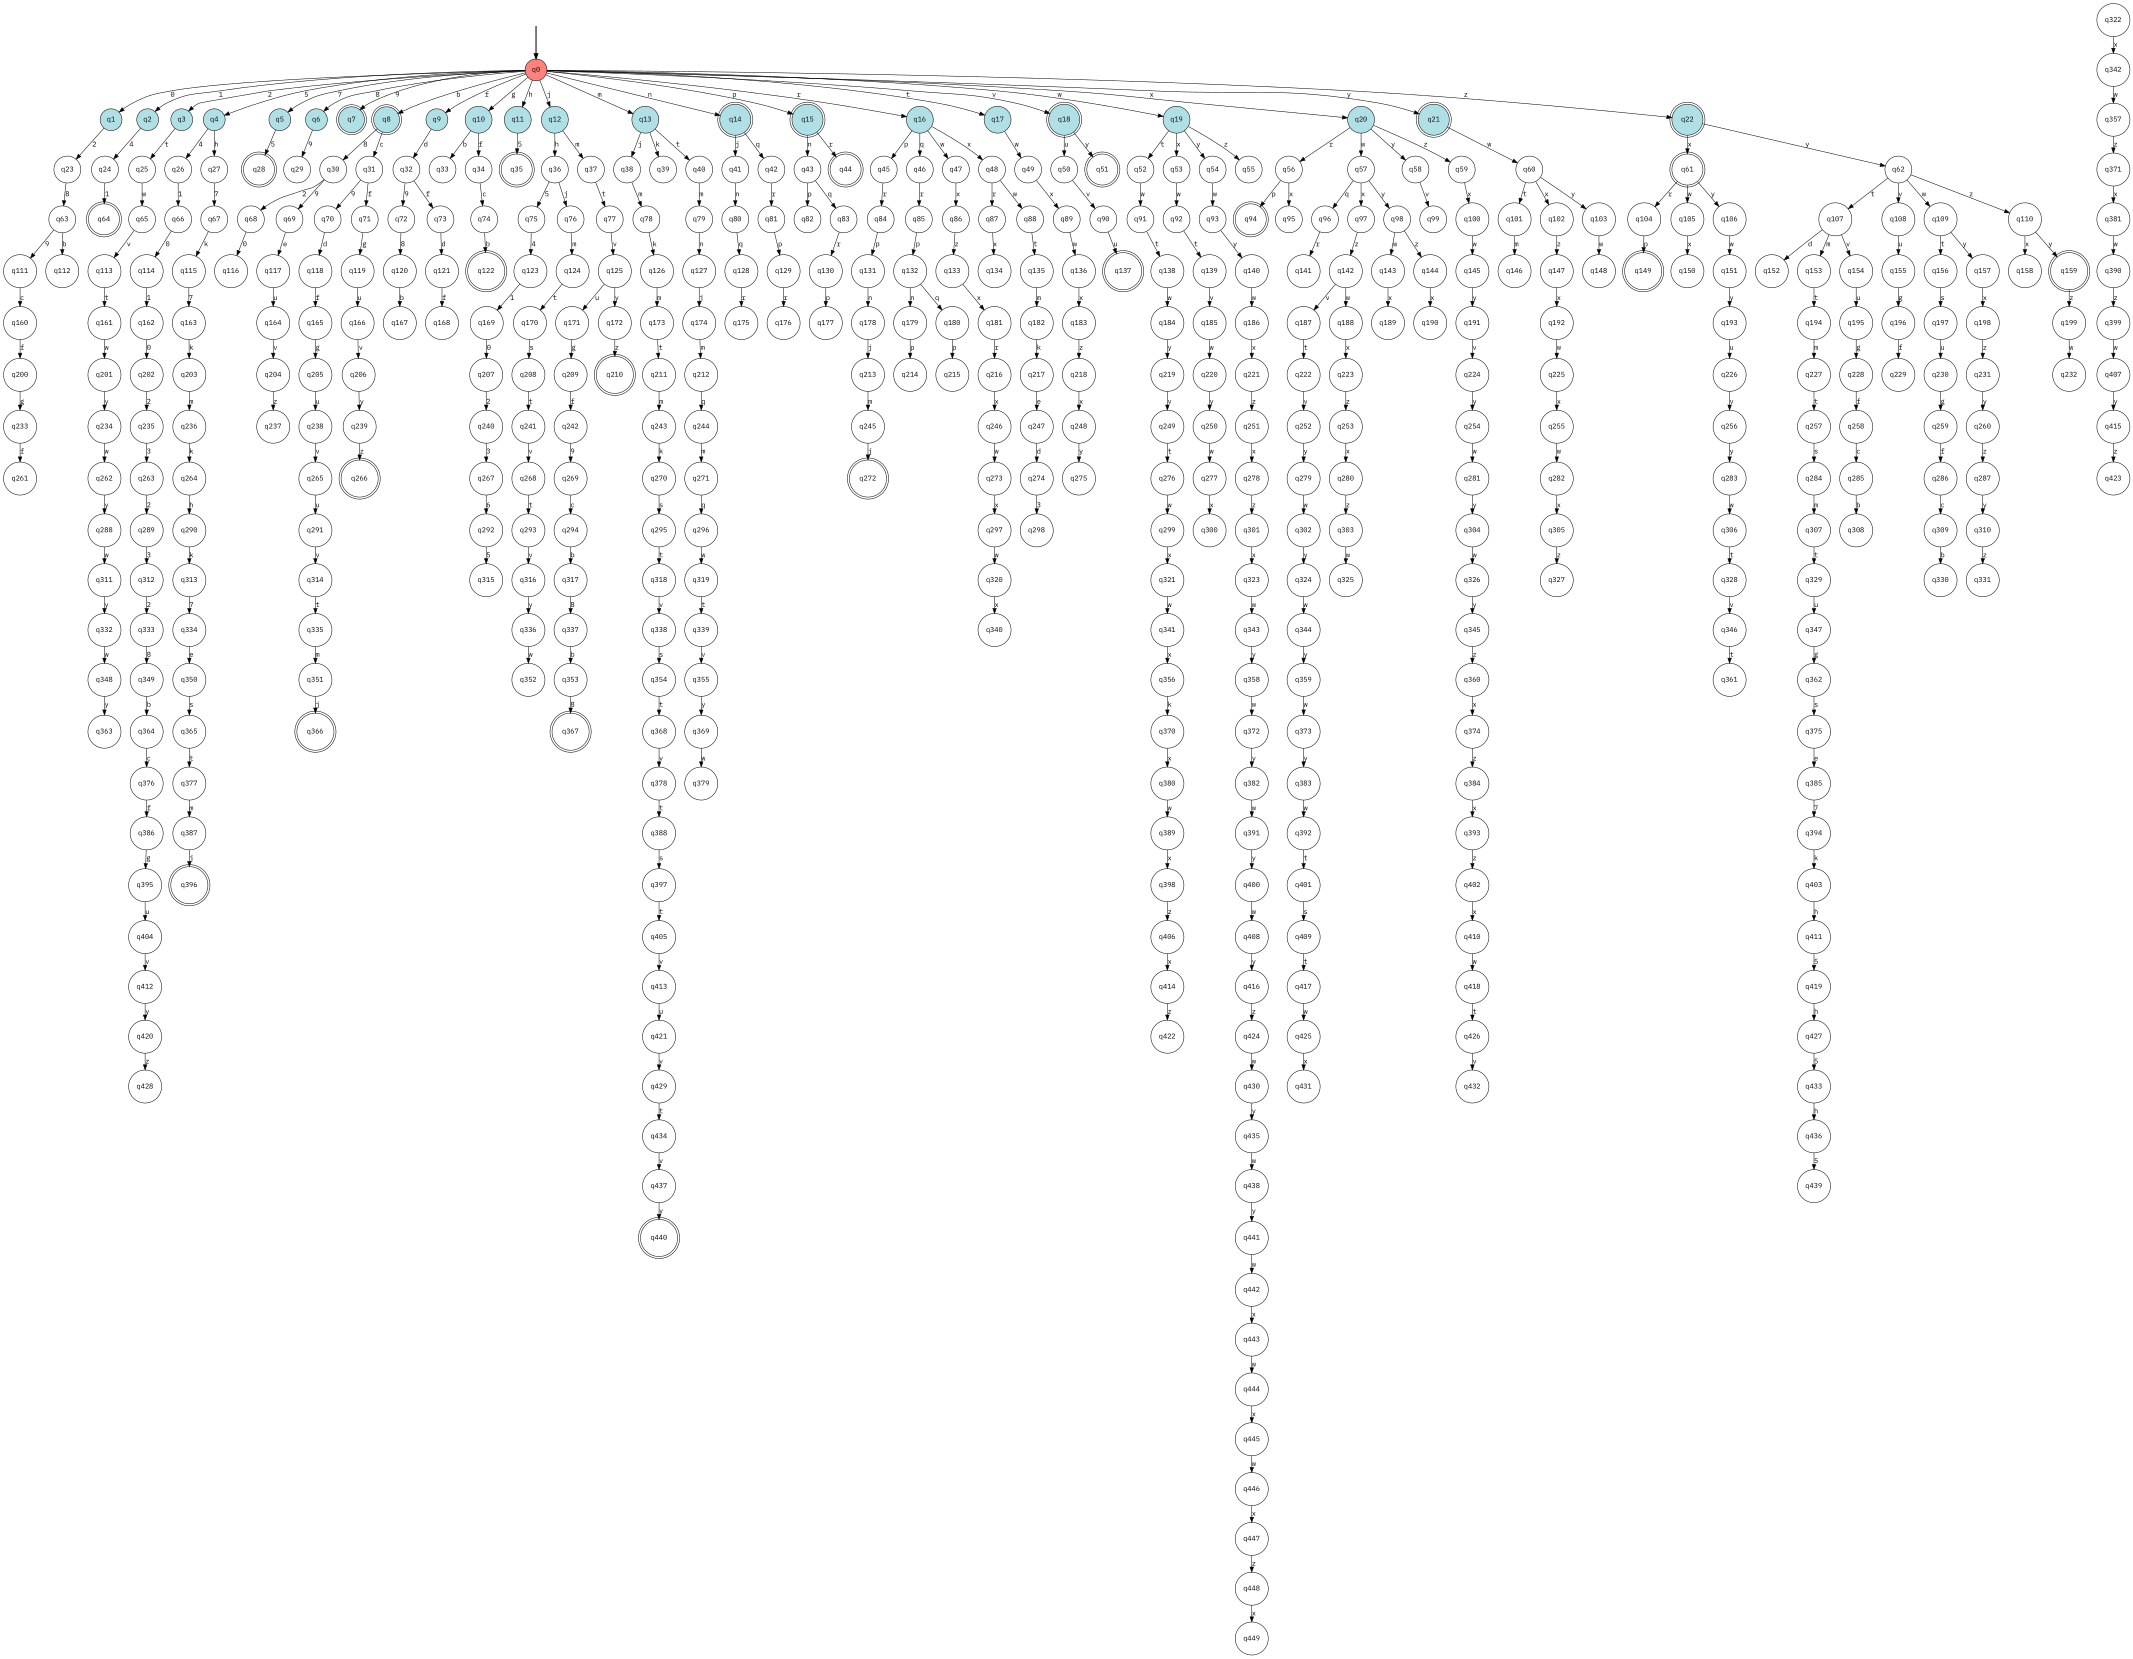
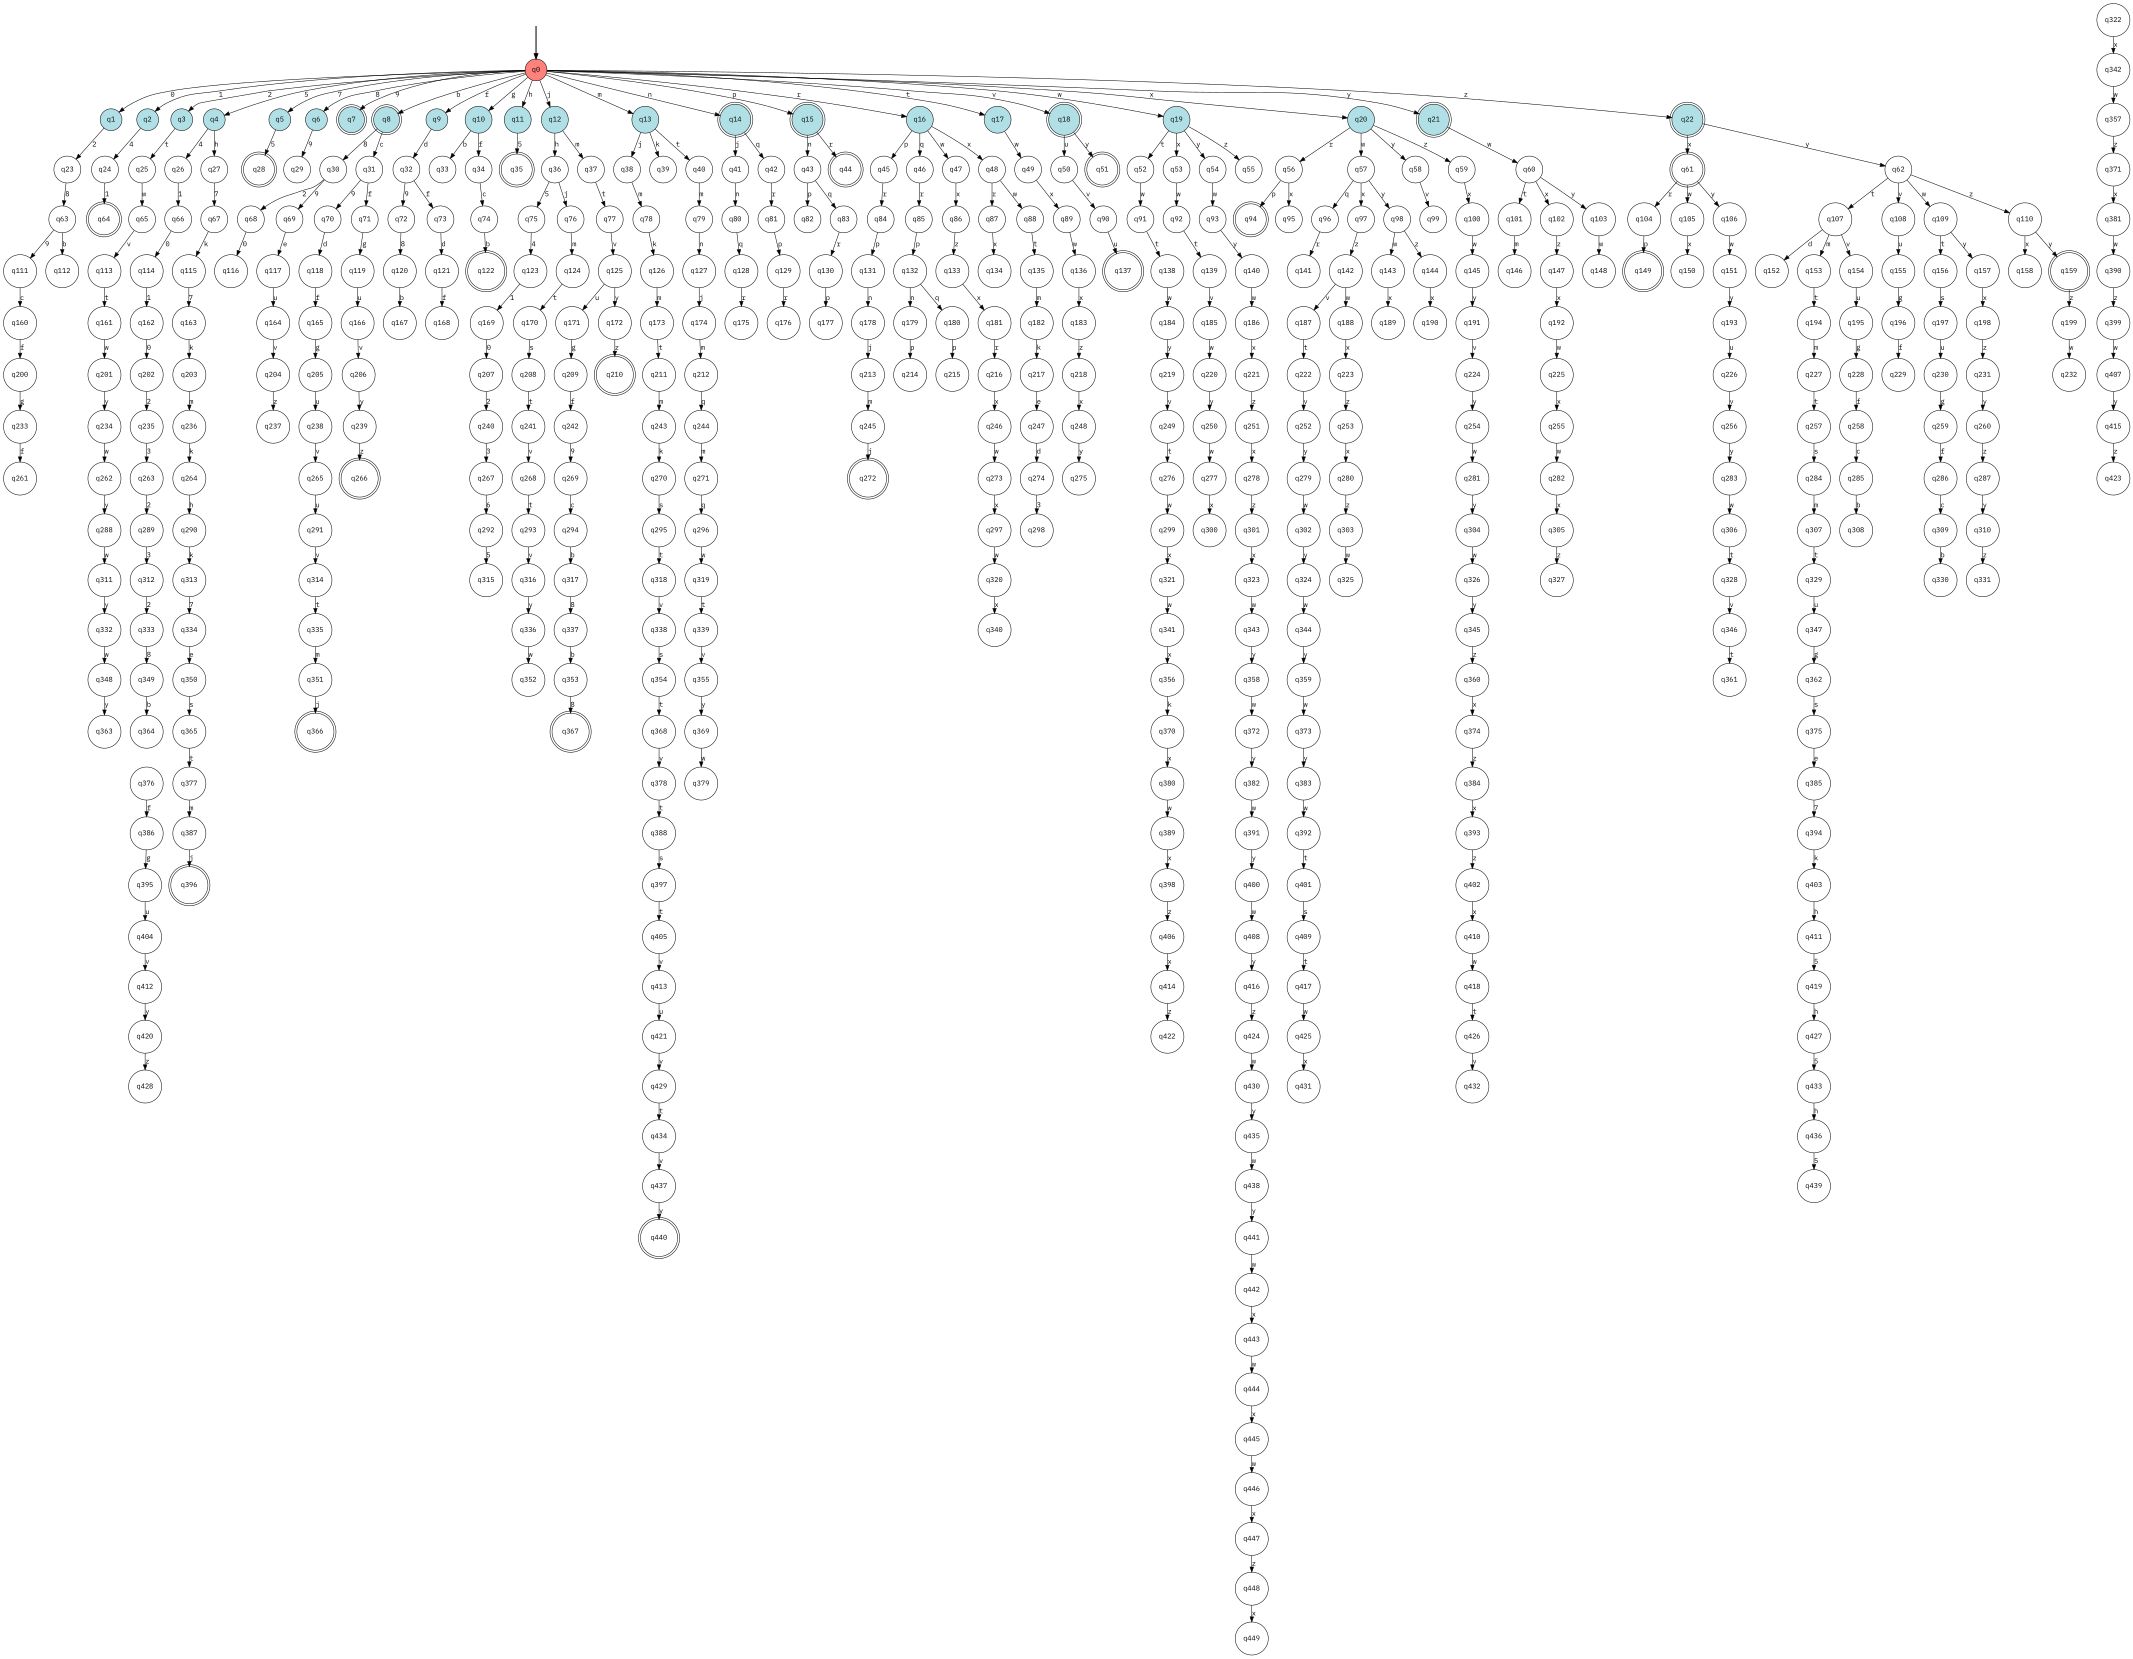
(147, 755) -> none
